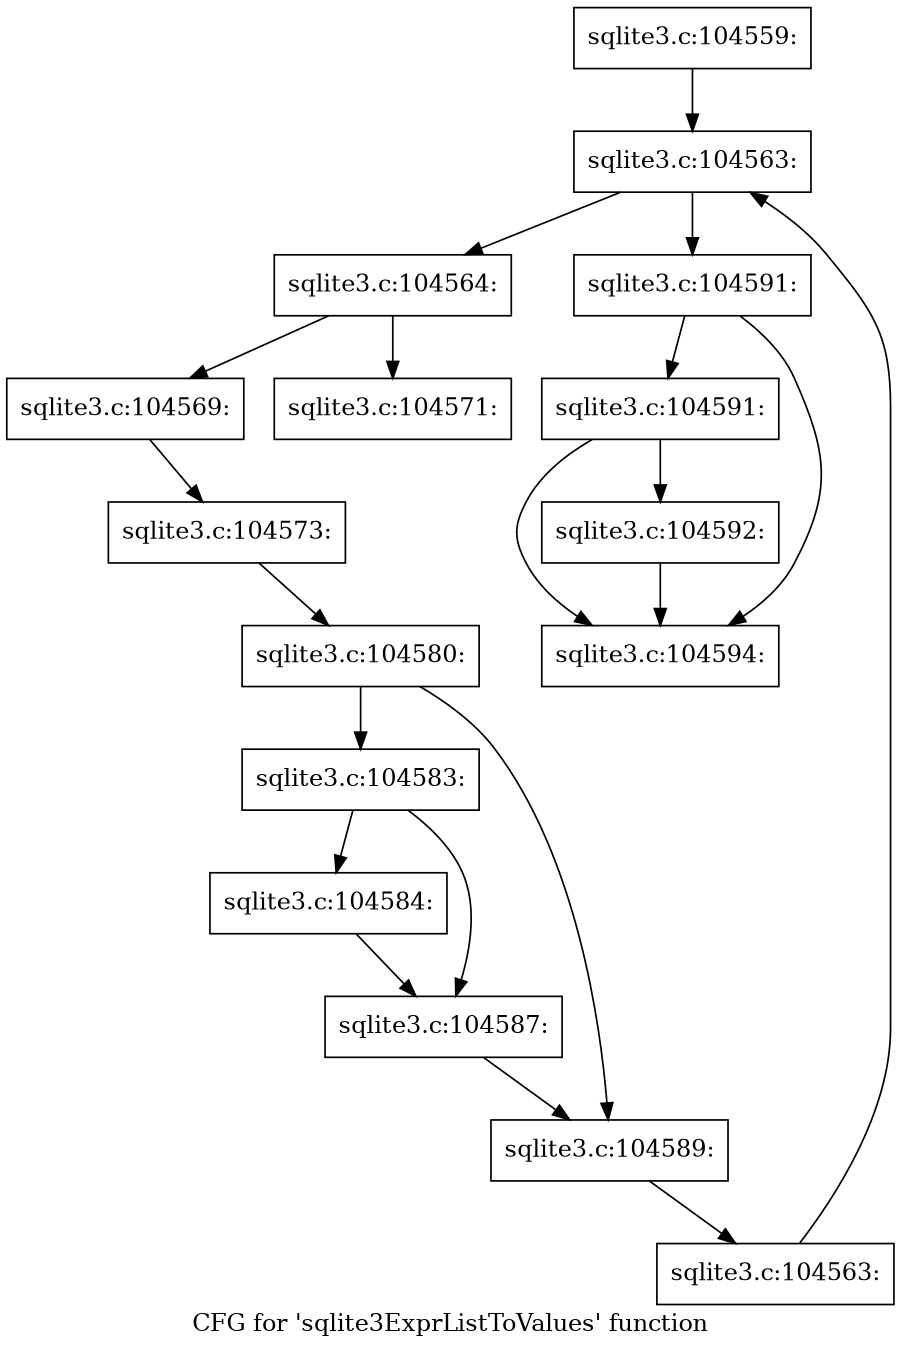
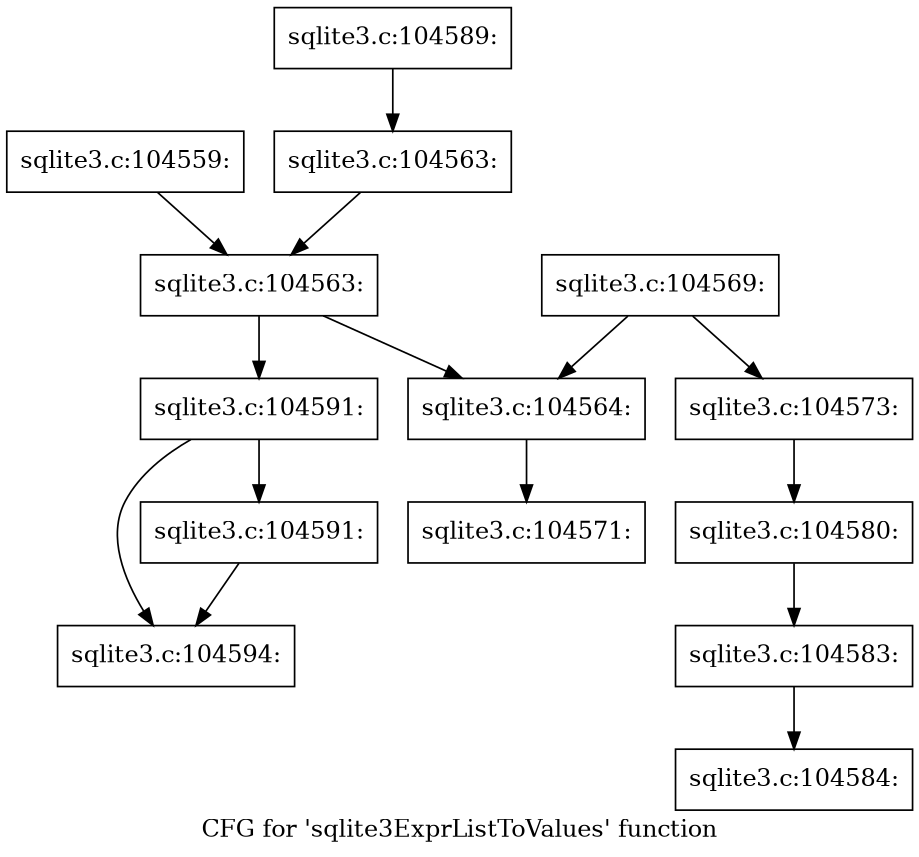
(267, 343) -> (600, 341)
(660, 532) -> none
(559, 872) -> none
(444, 1027) -> none
